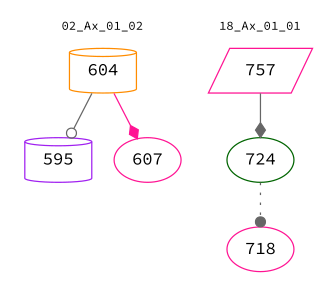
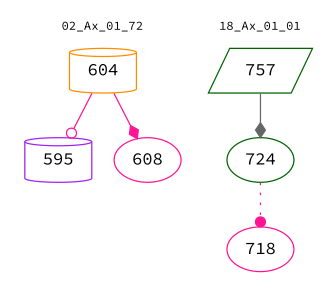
(103, 27) -> (103, 27)
(260, 71) -> (260, 71)
(83, 111) -> (83, 111)
(148, 160) -> (148, 160)
(260, 200) -> (260, 200)
